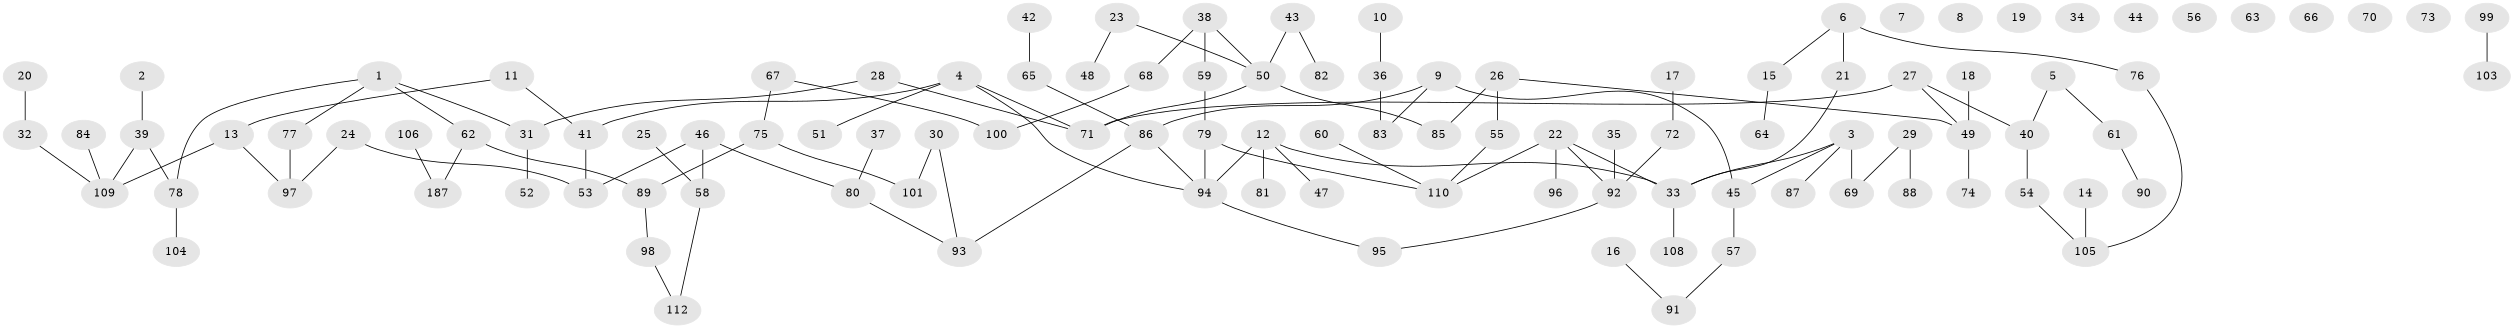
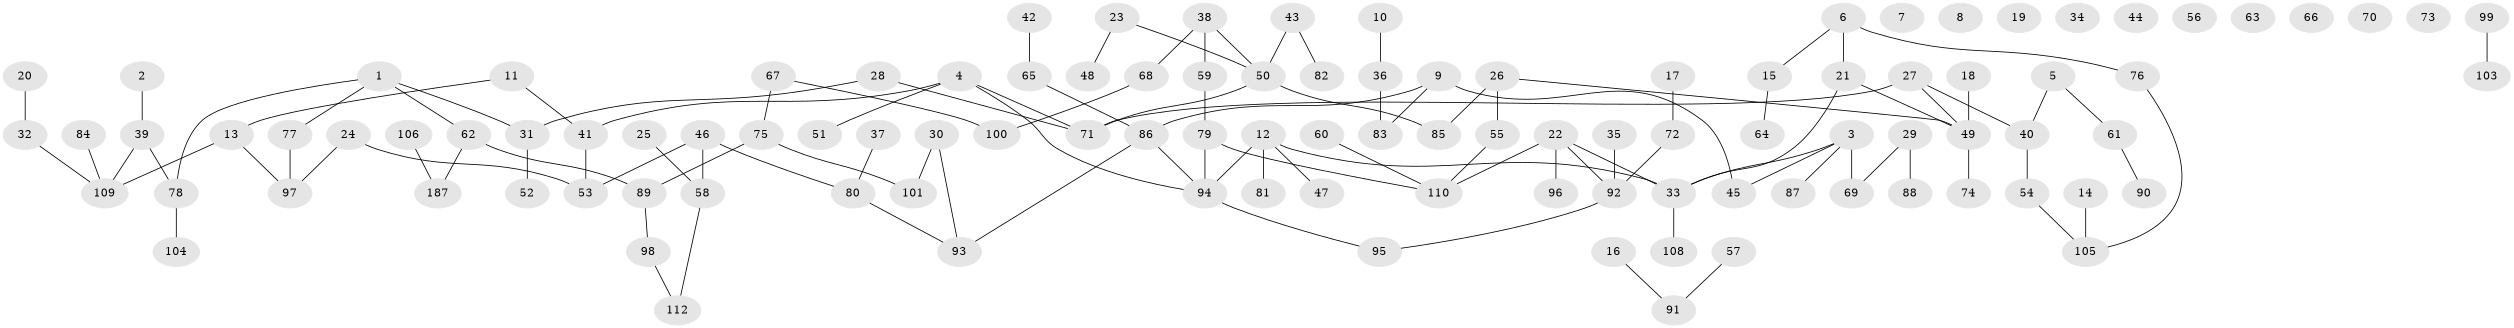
none -> (1906, 105)
(1734, 223) -> none
